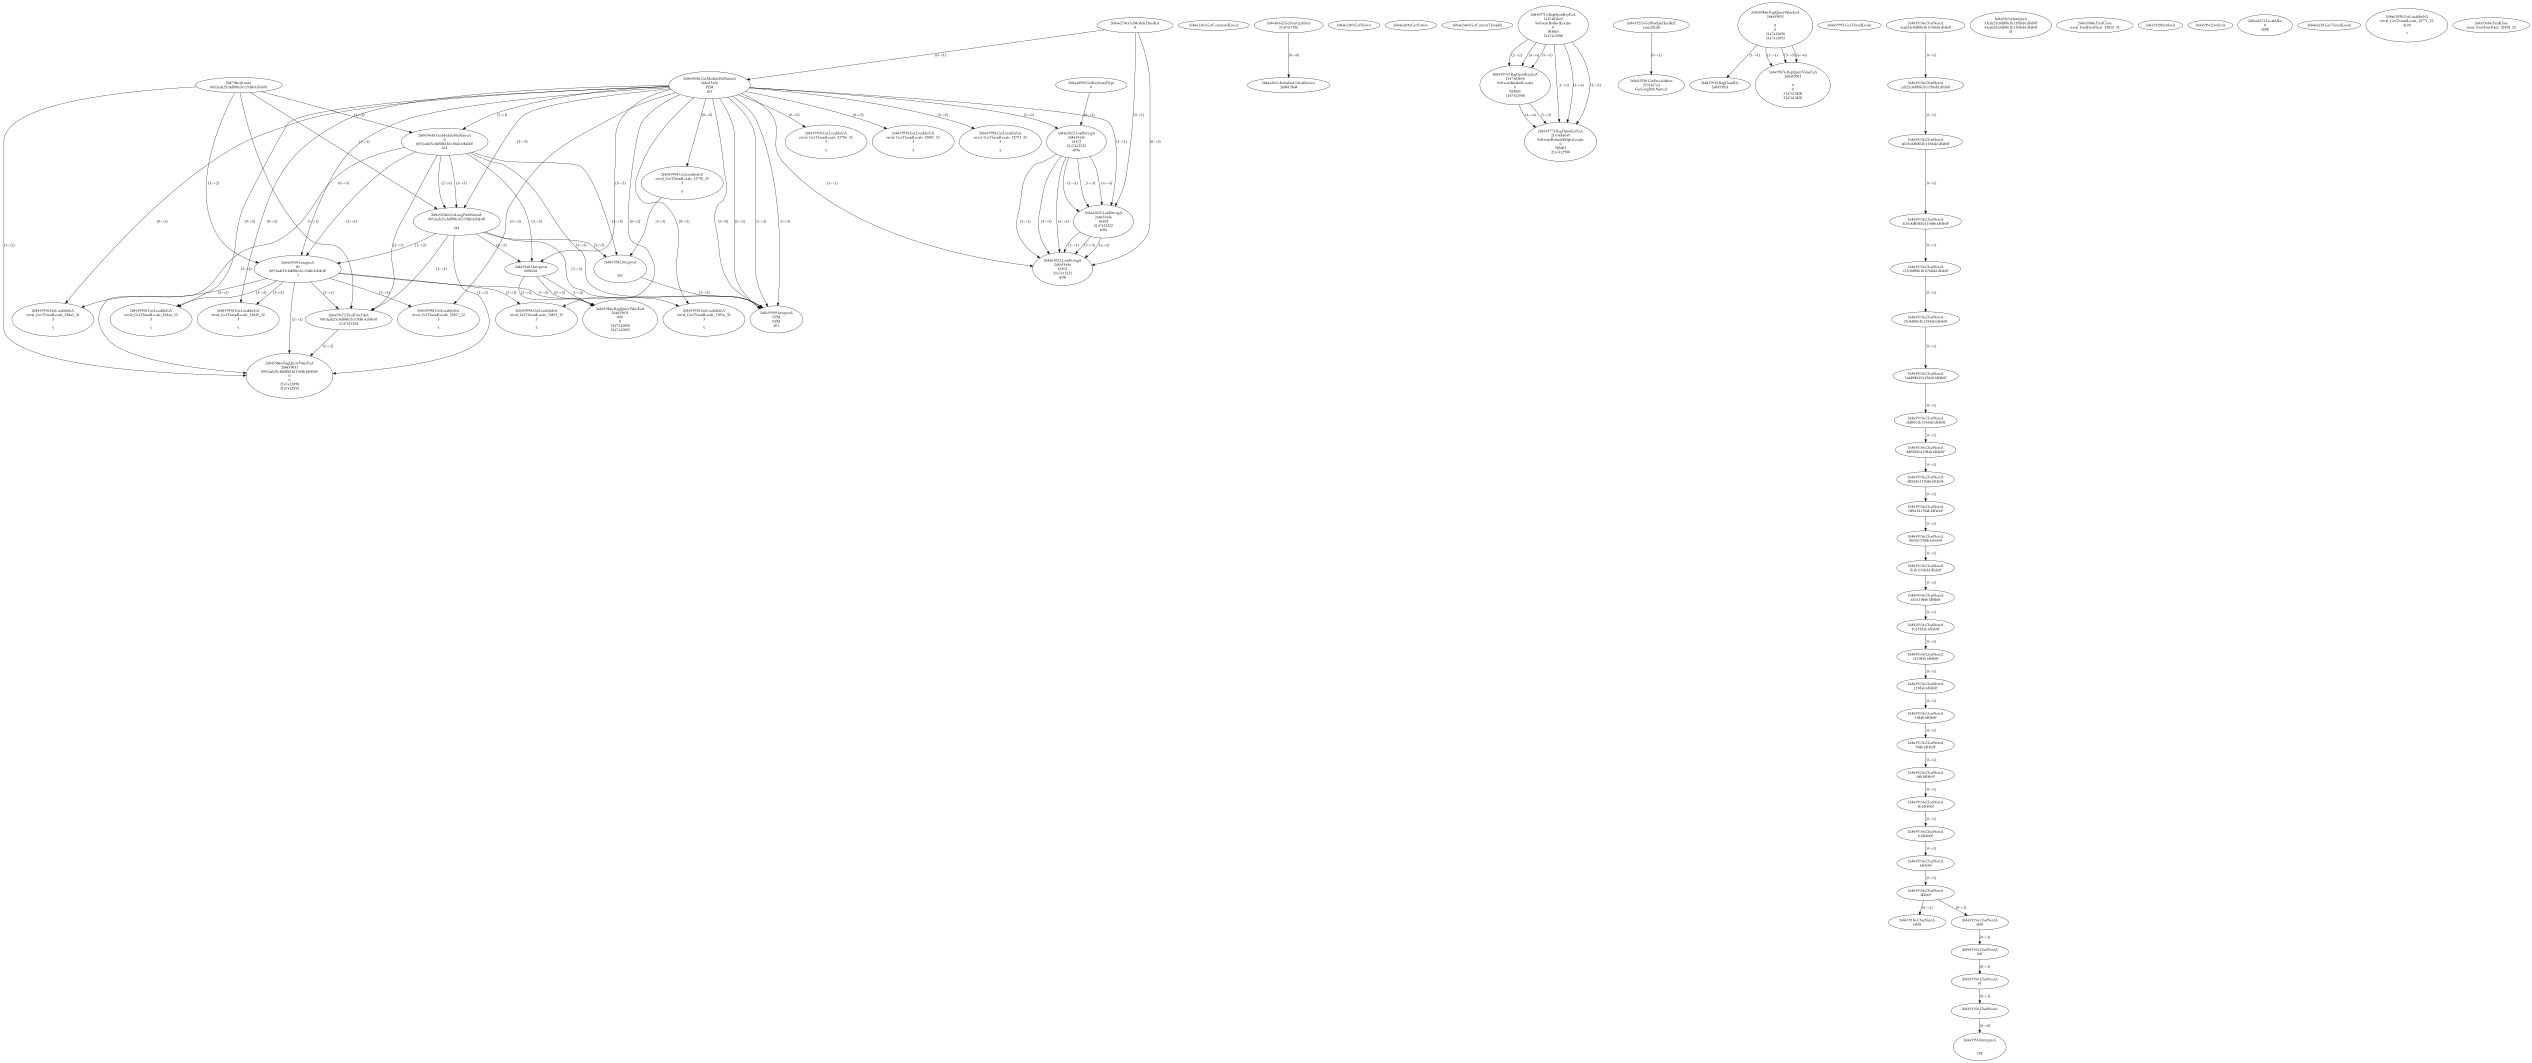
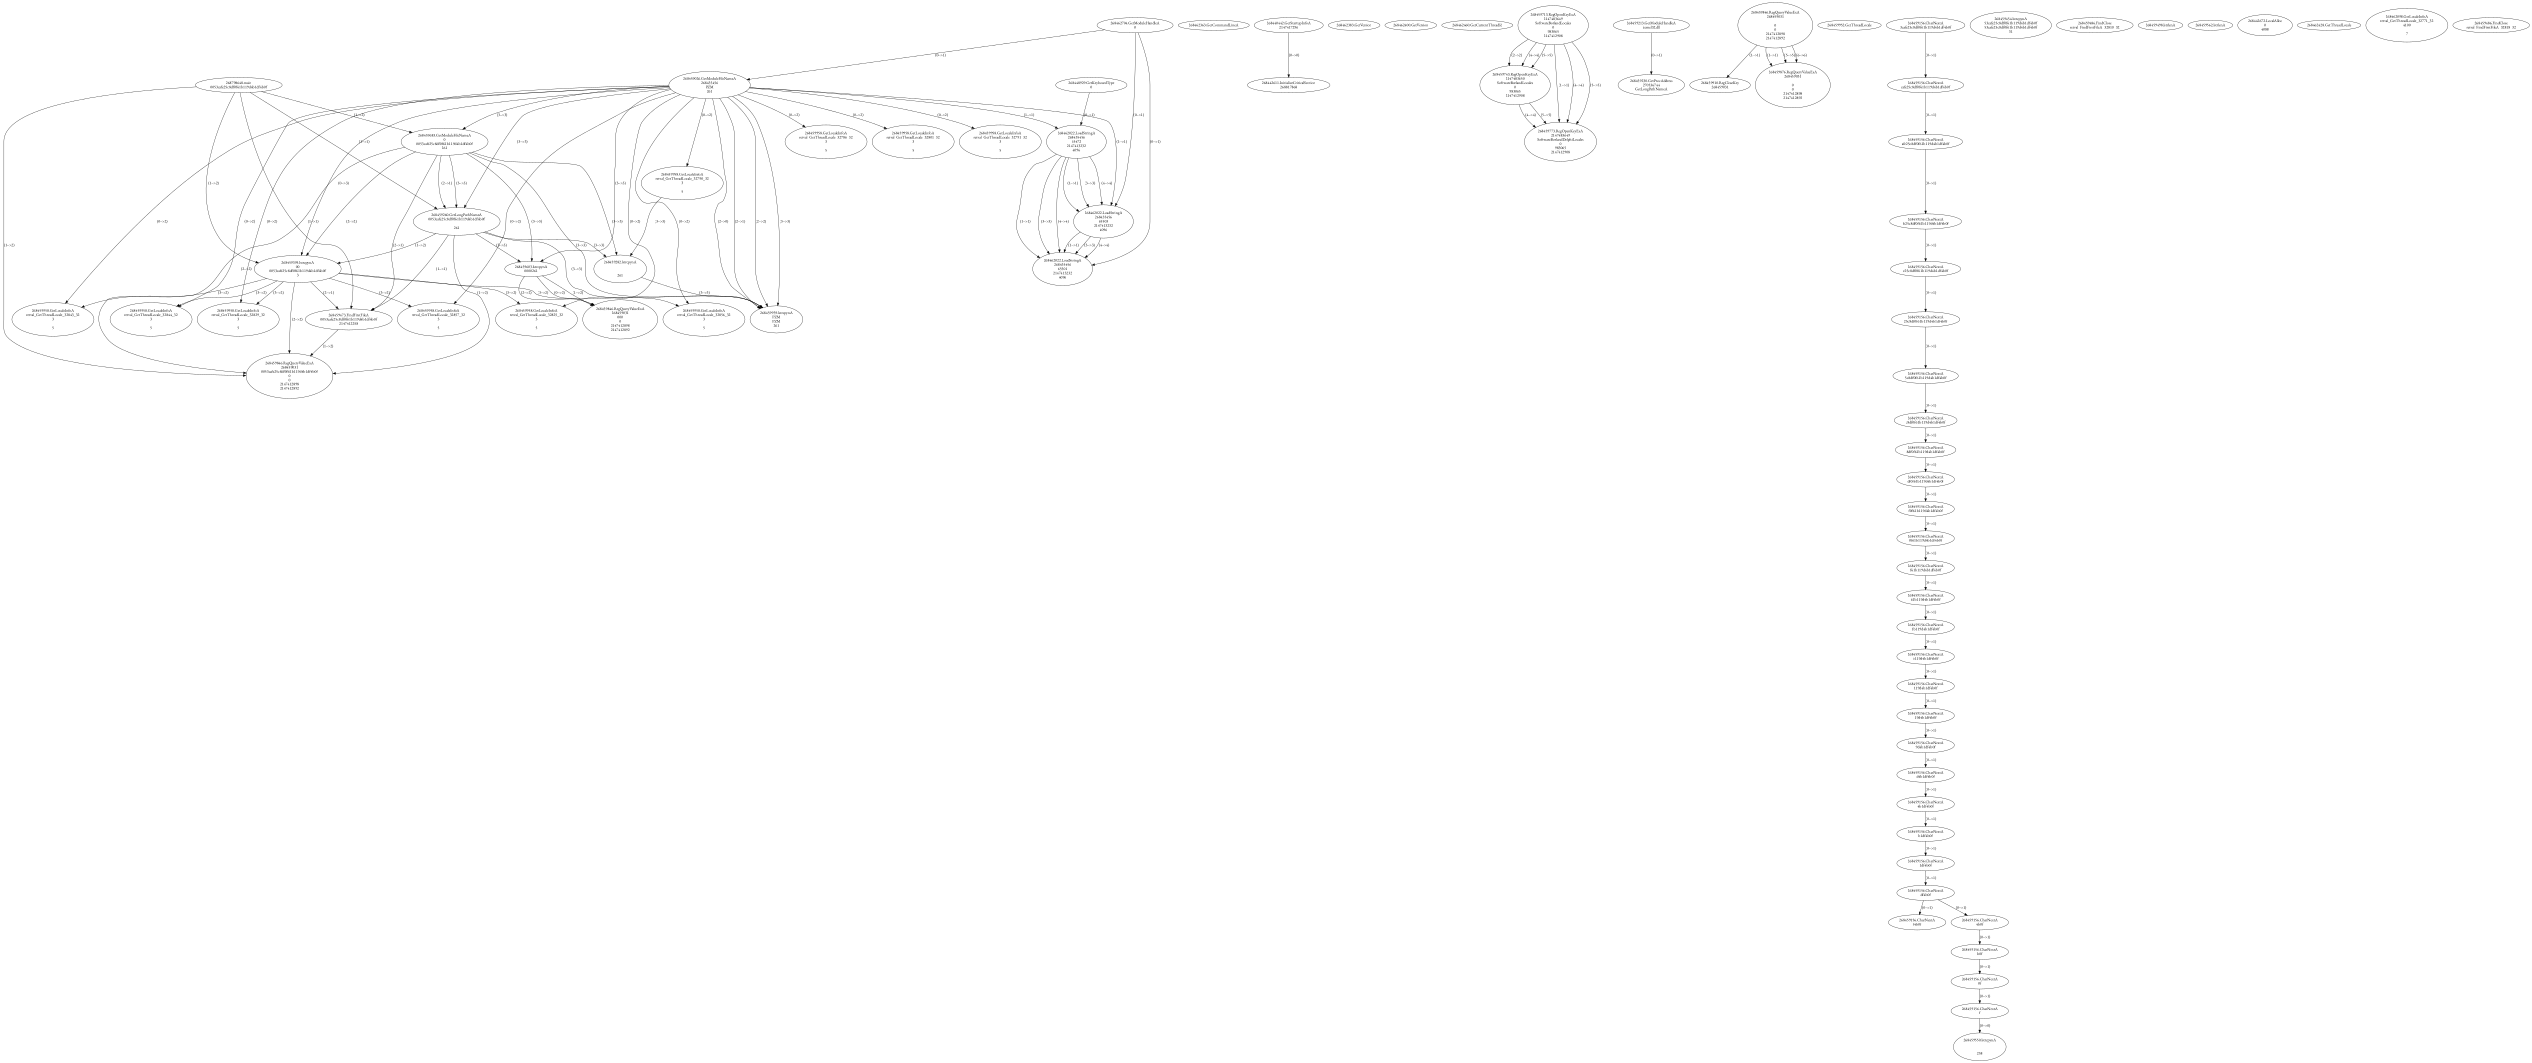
(858, 217) -> none
